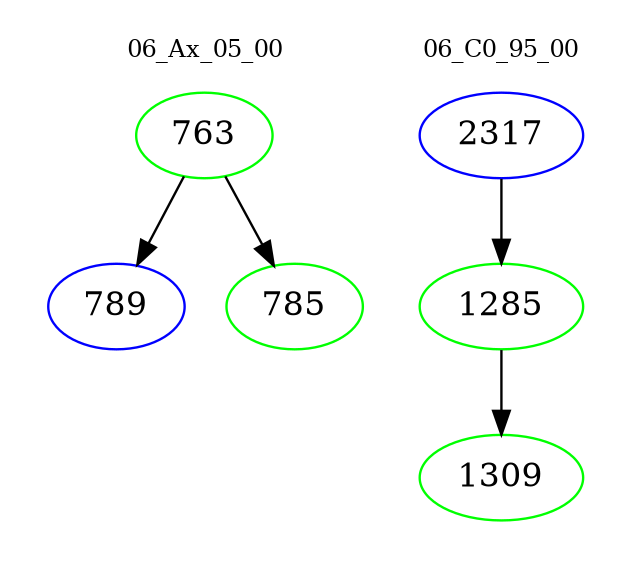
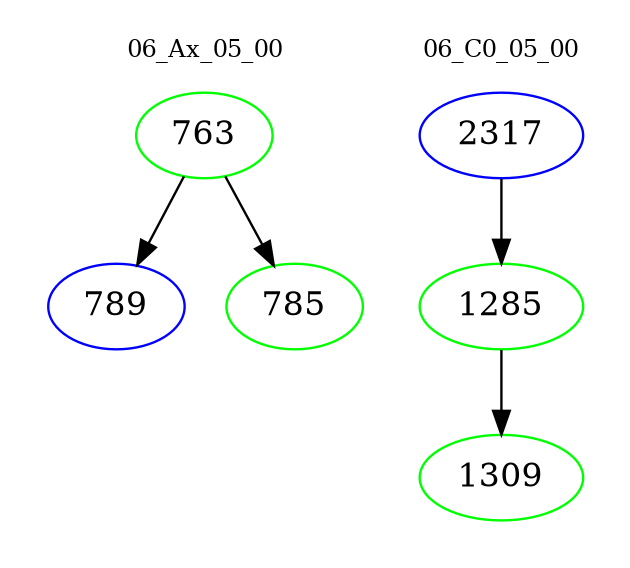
(501, 51) -> (501, 51)
